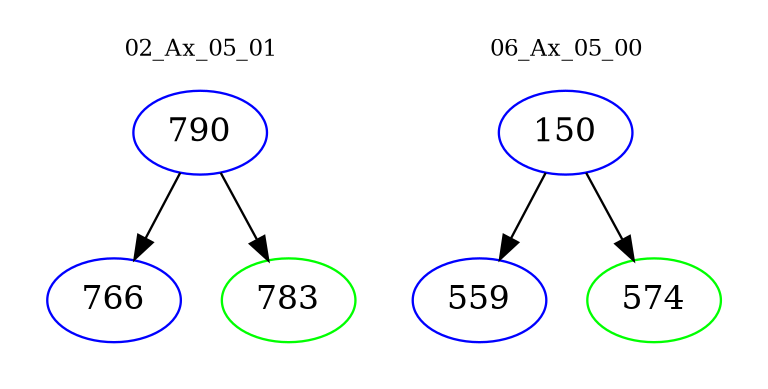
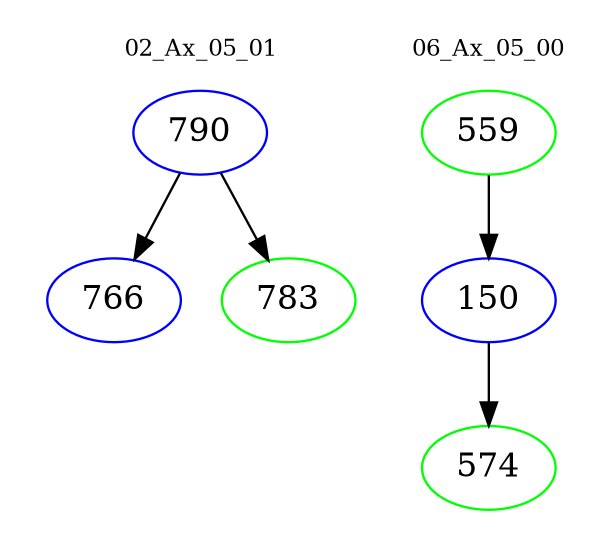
(528, 206) -> (489, 205)
(480, 300) -> (489, 133)
